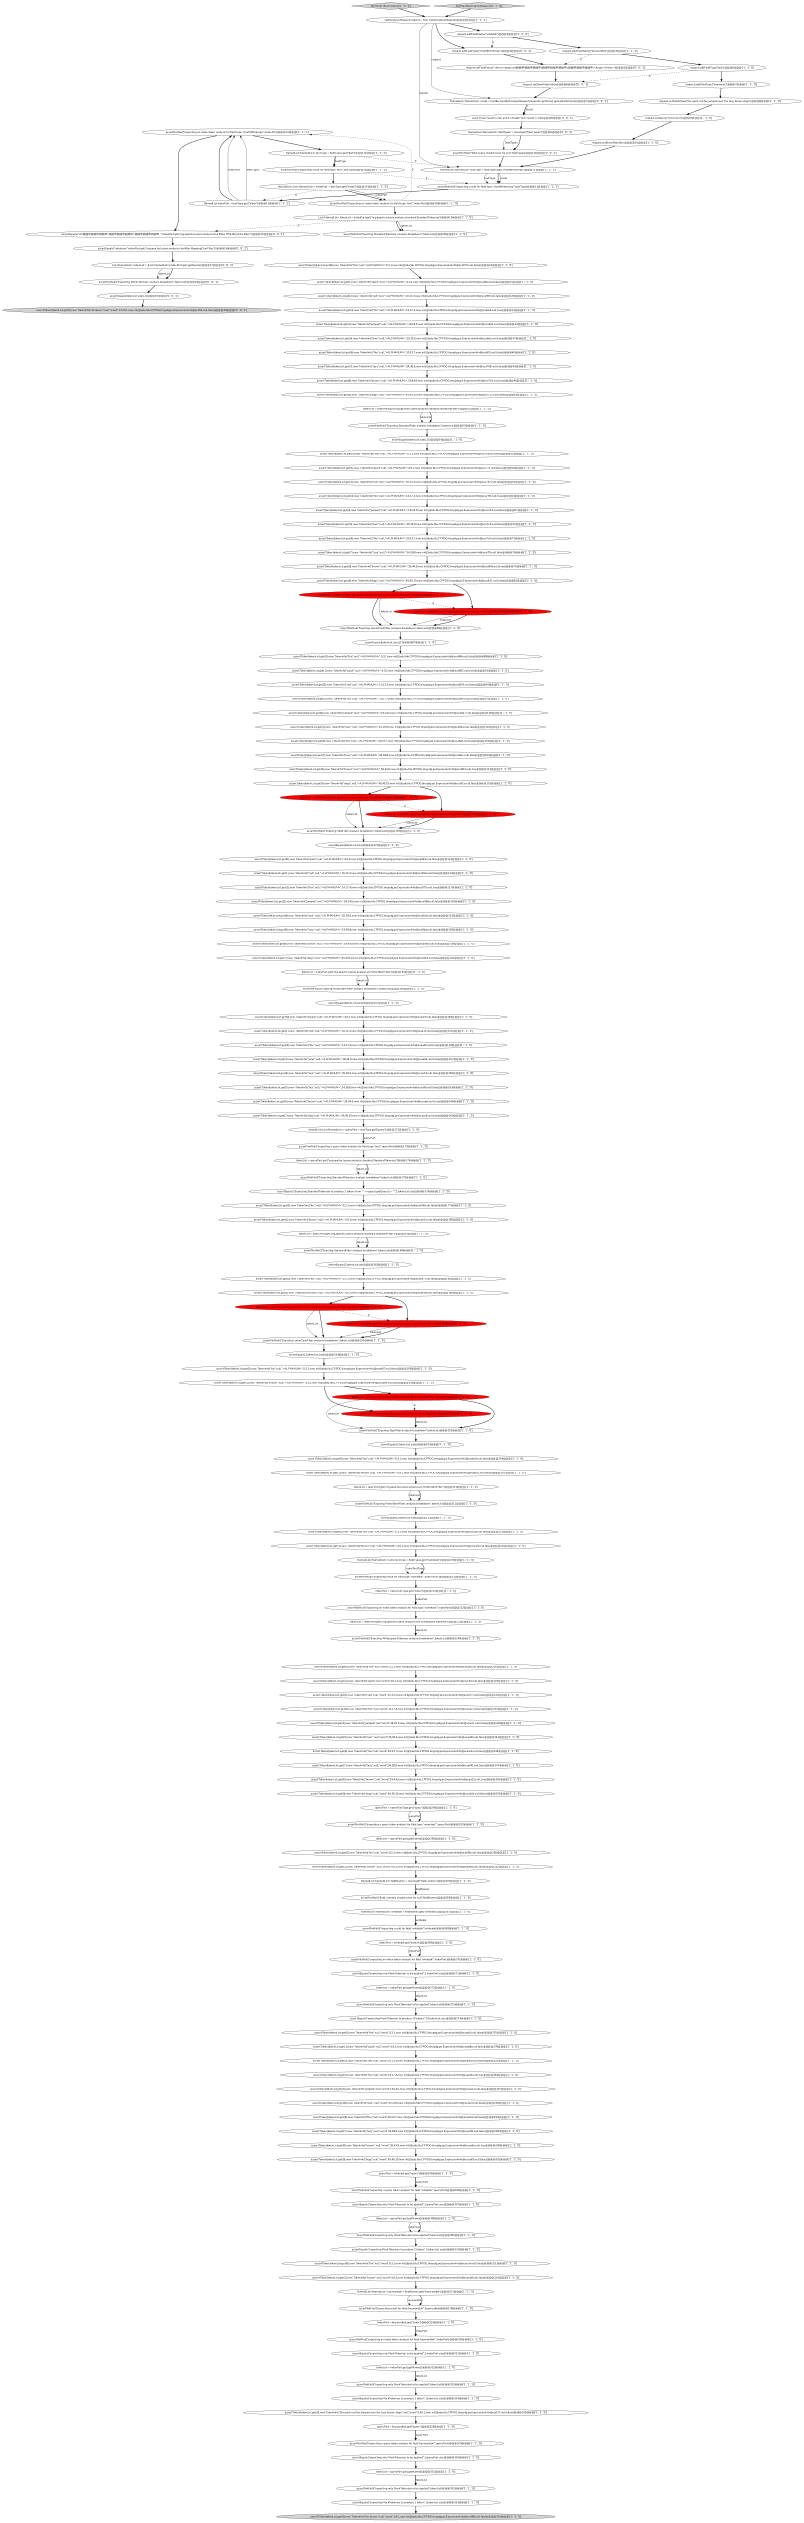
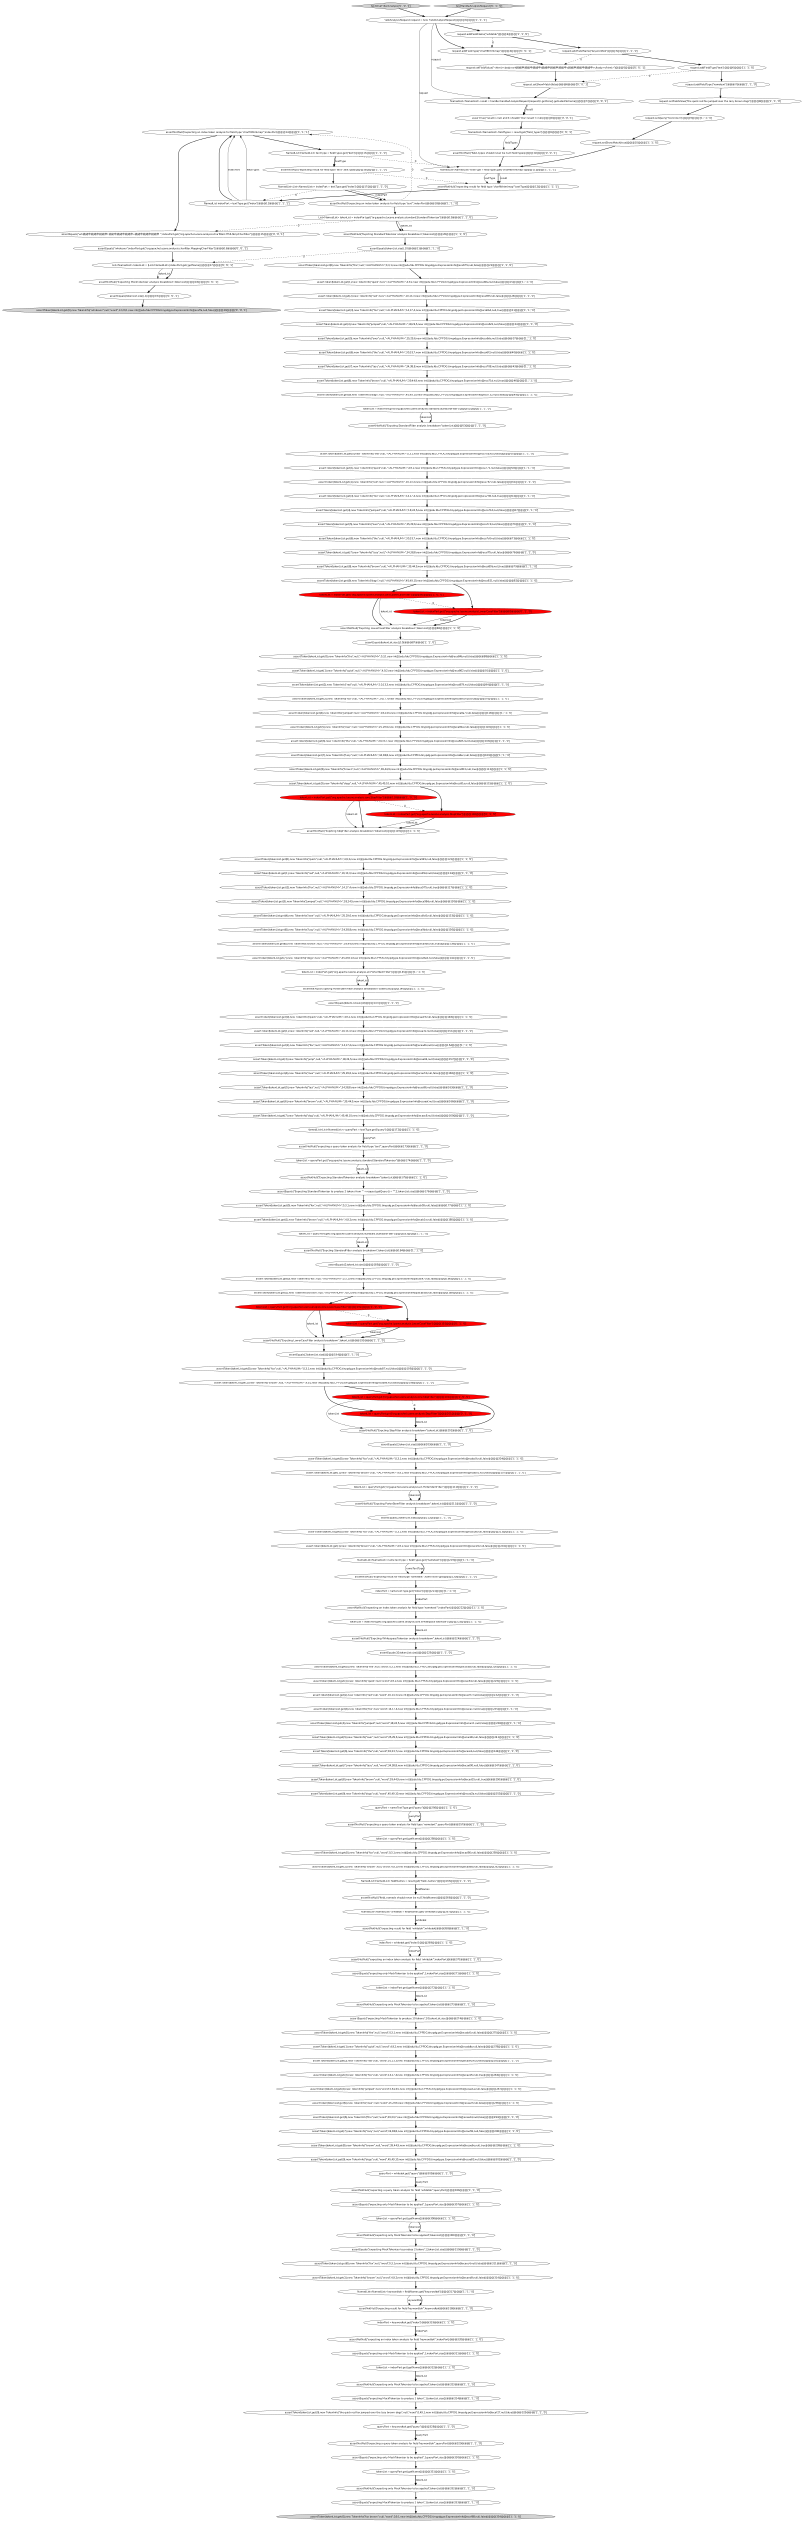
none -> (405, 248)
(427, 440) -> none
(364, 845) -> none
none -> (416, 1653)
